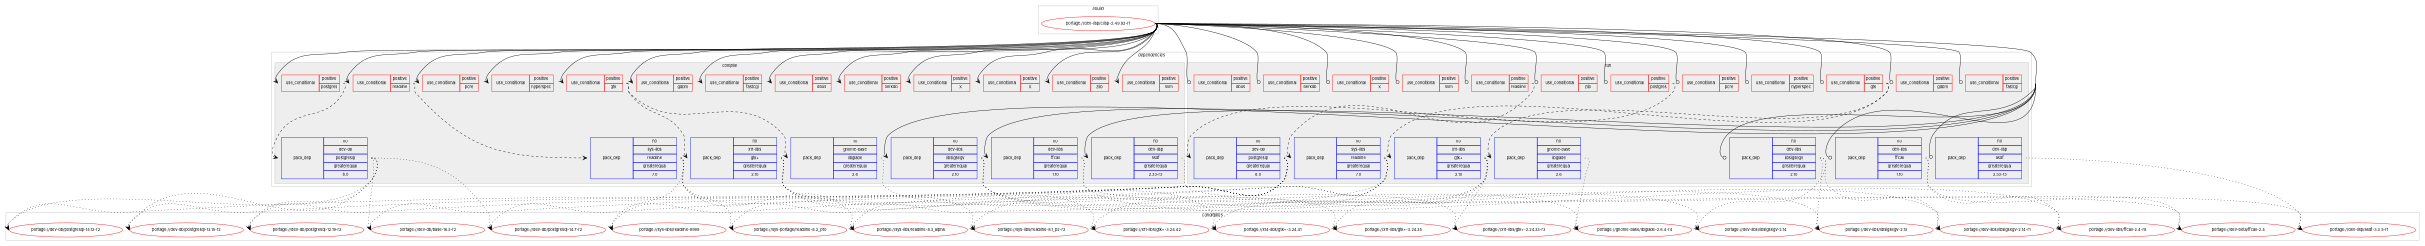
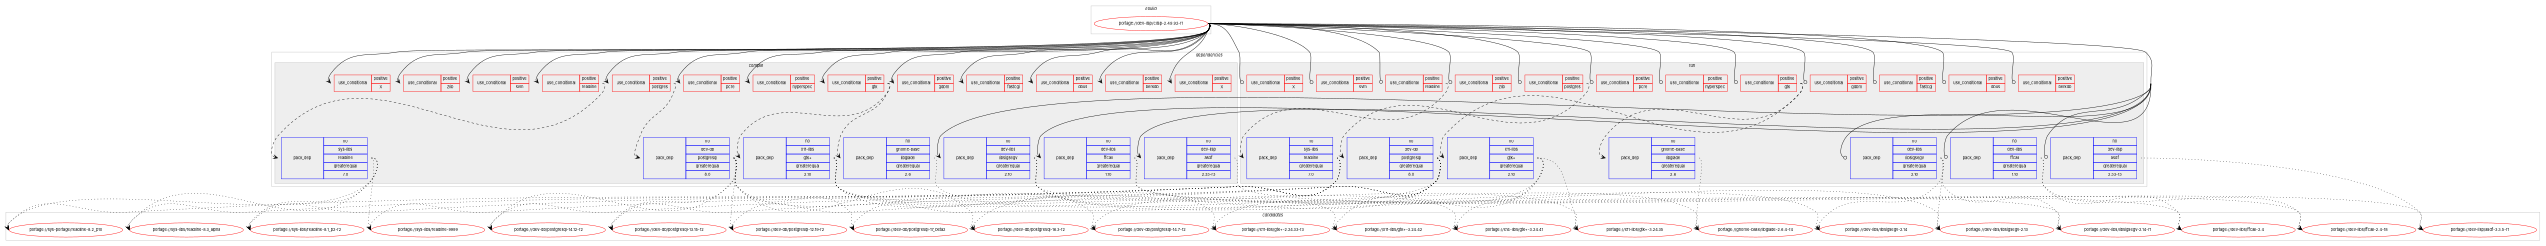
(428, 230) -> (1031, 230)
none -> (911, 230)
(2238, 230) -> (2238, 230)
